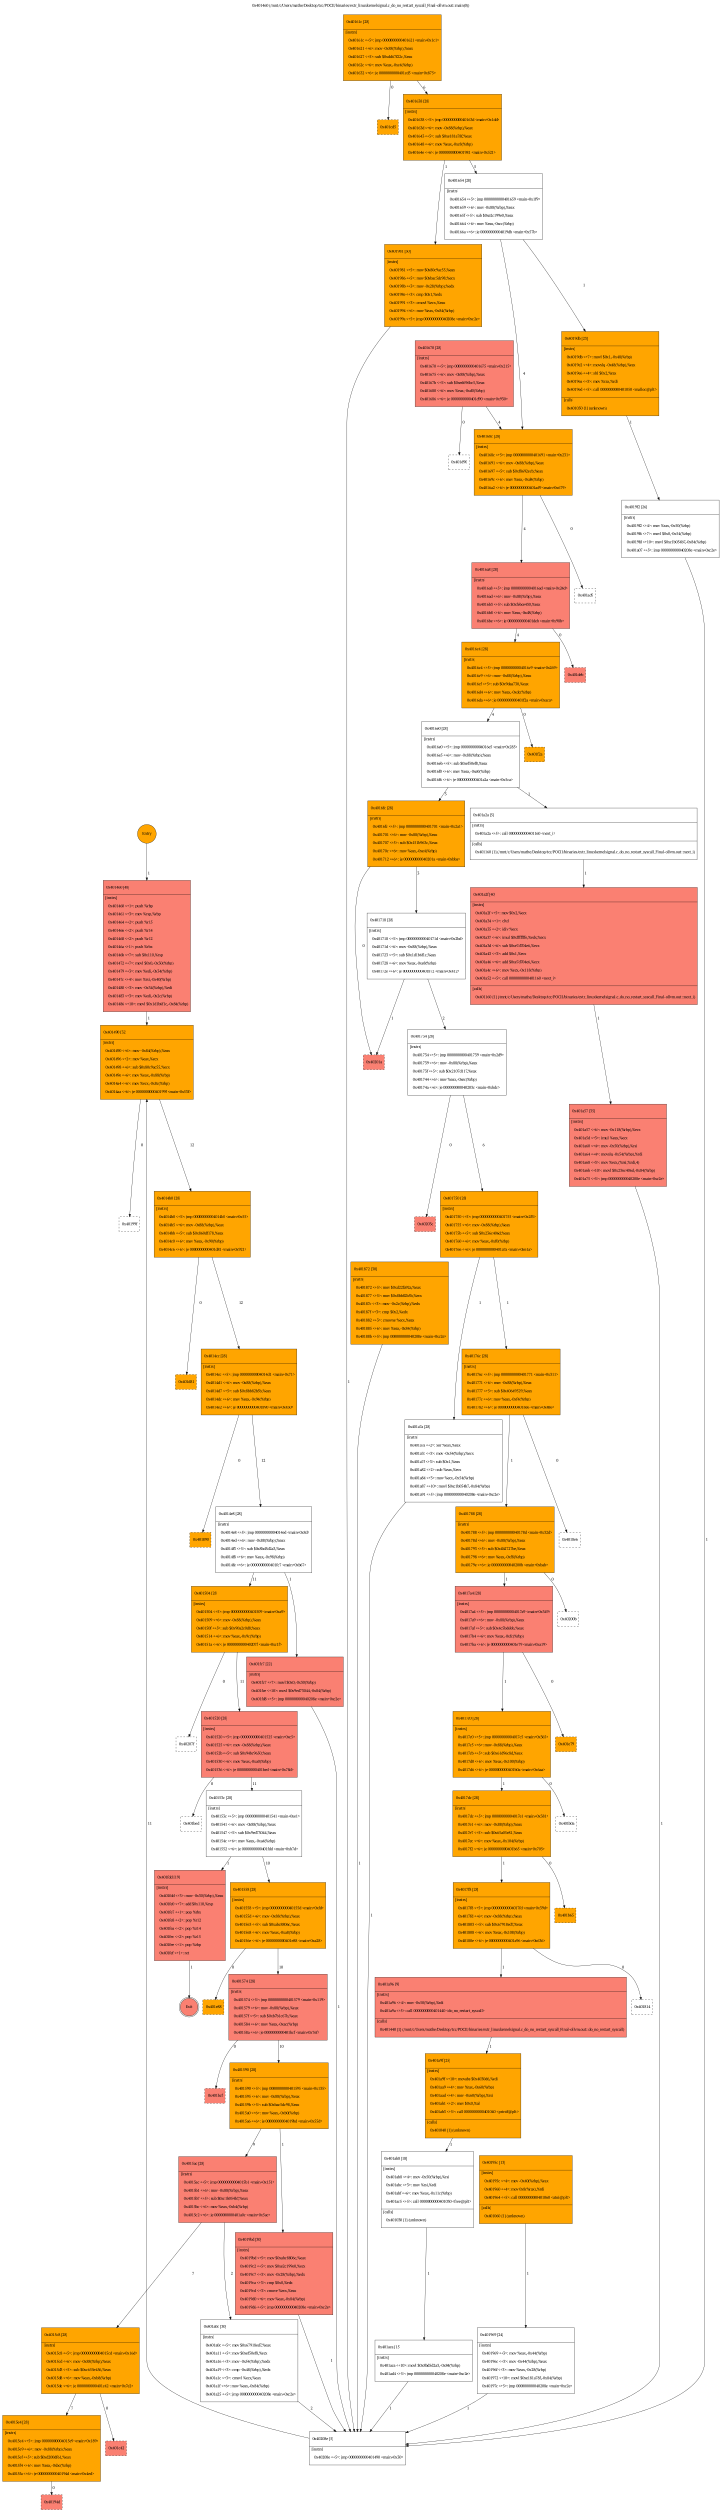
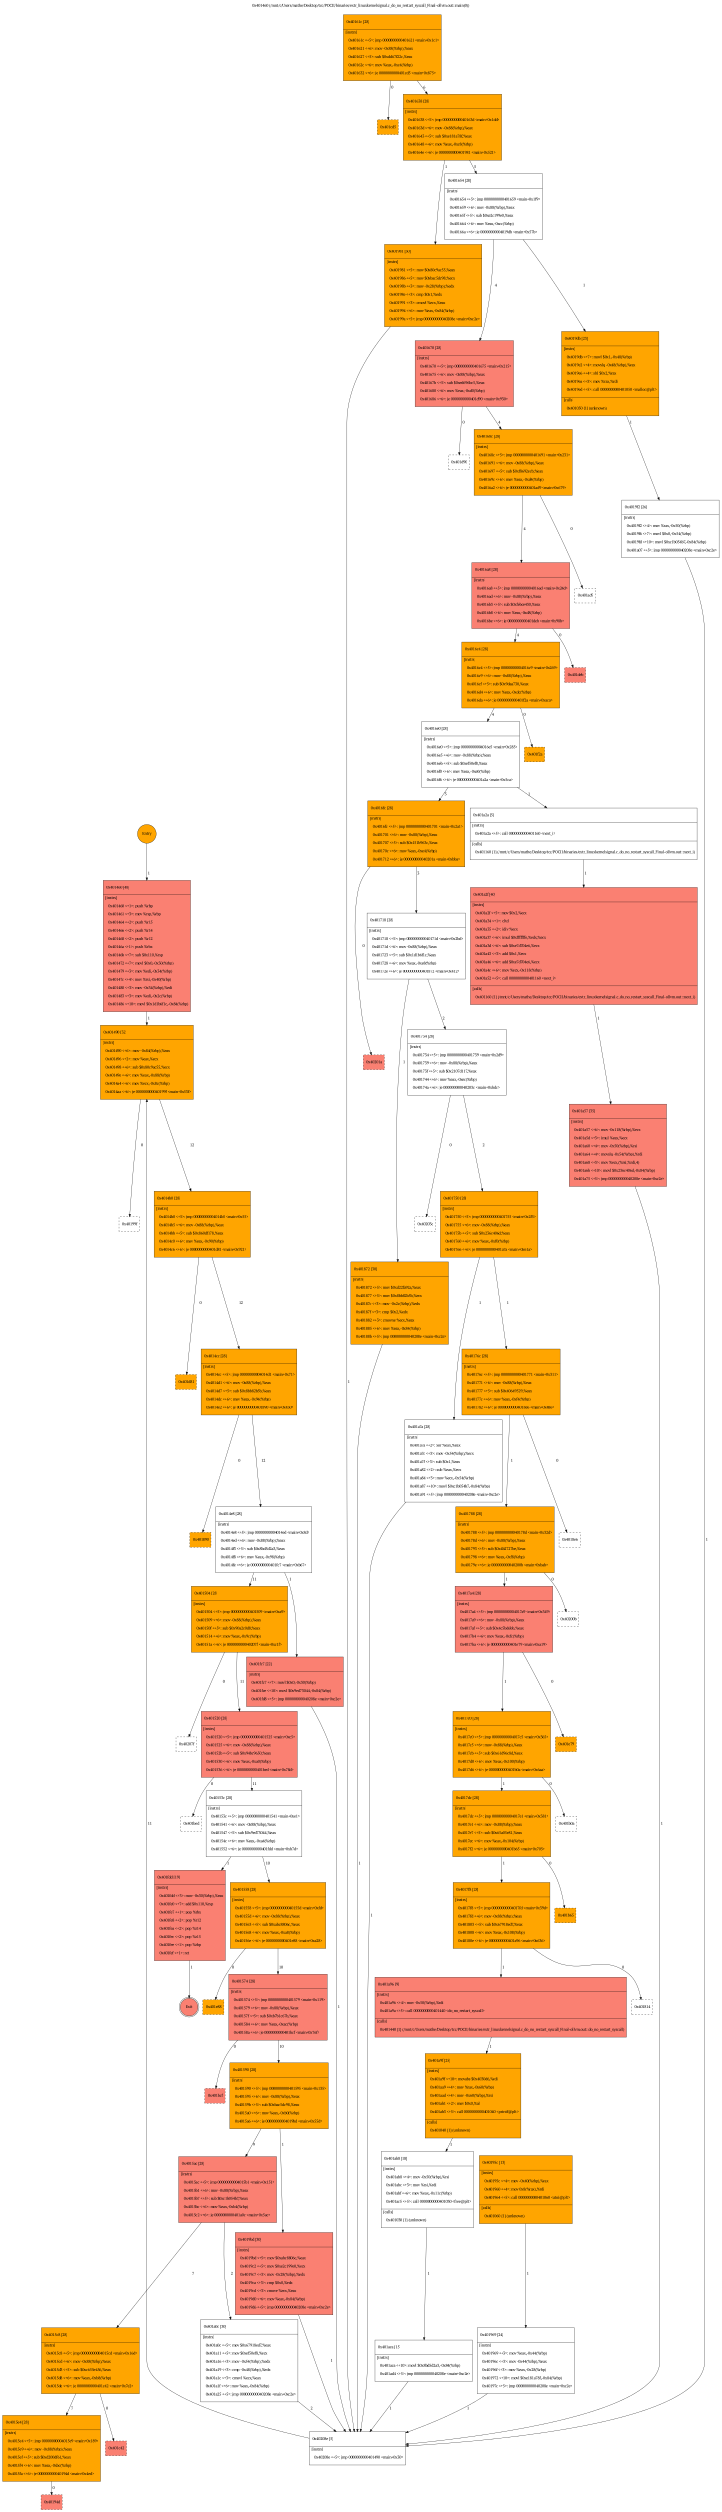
(516, 333) -> (491, 289)
(391, 1016) -> (397, 1119)
(483, 1145) -> (483, 1145)
(425, 1224) -> (425, 1224)
